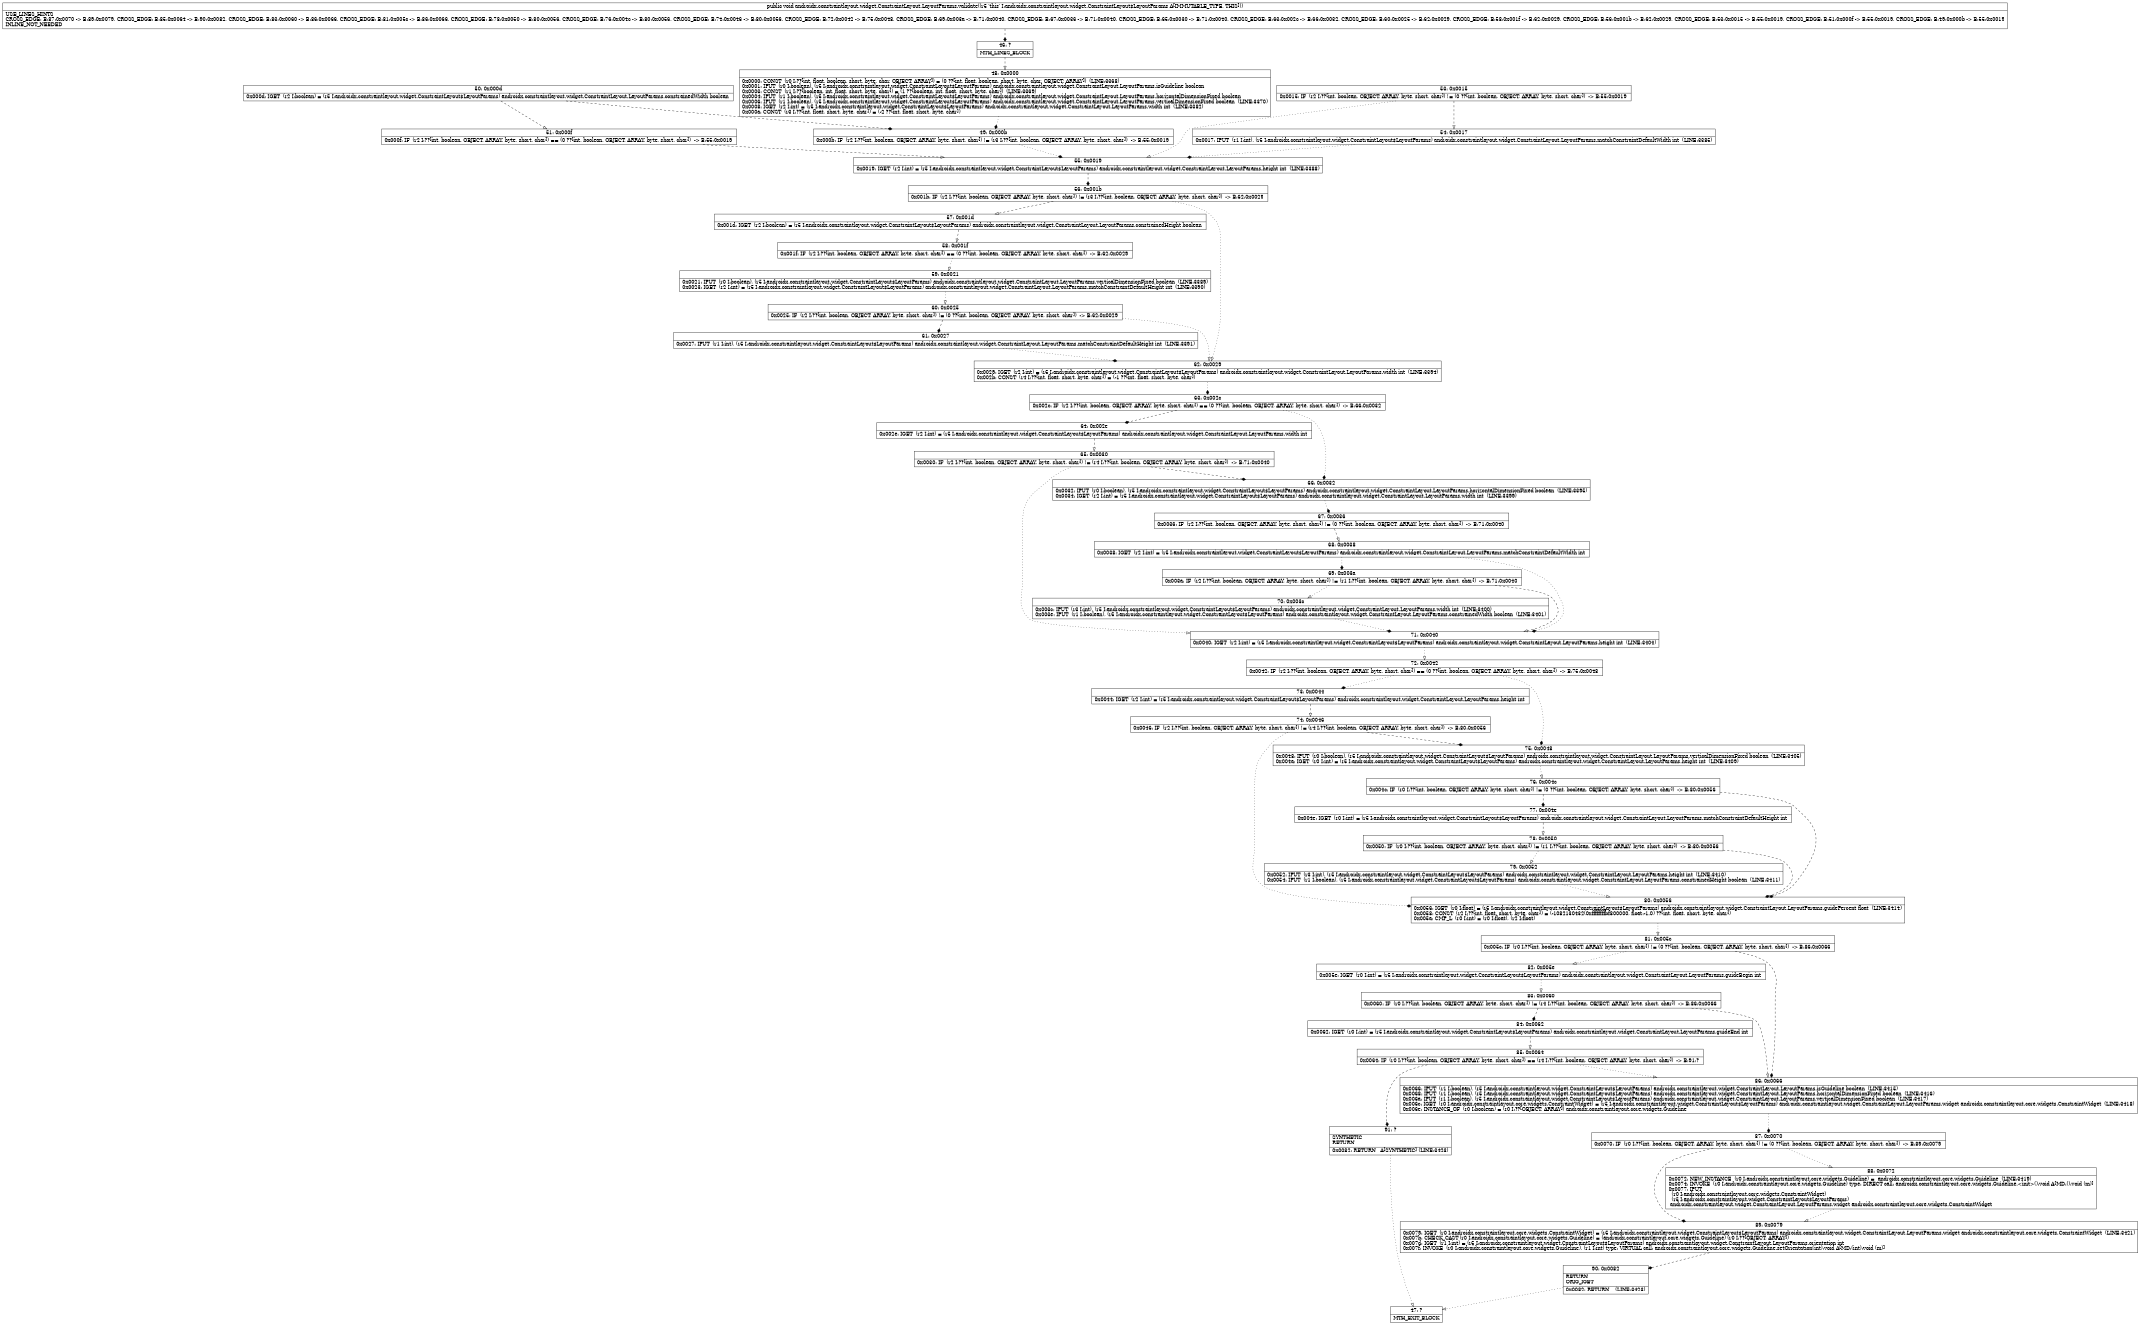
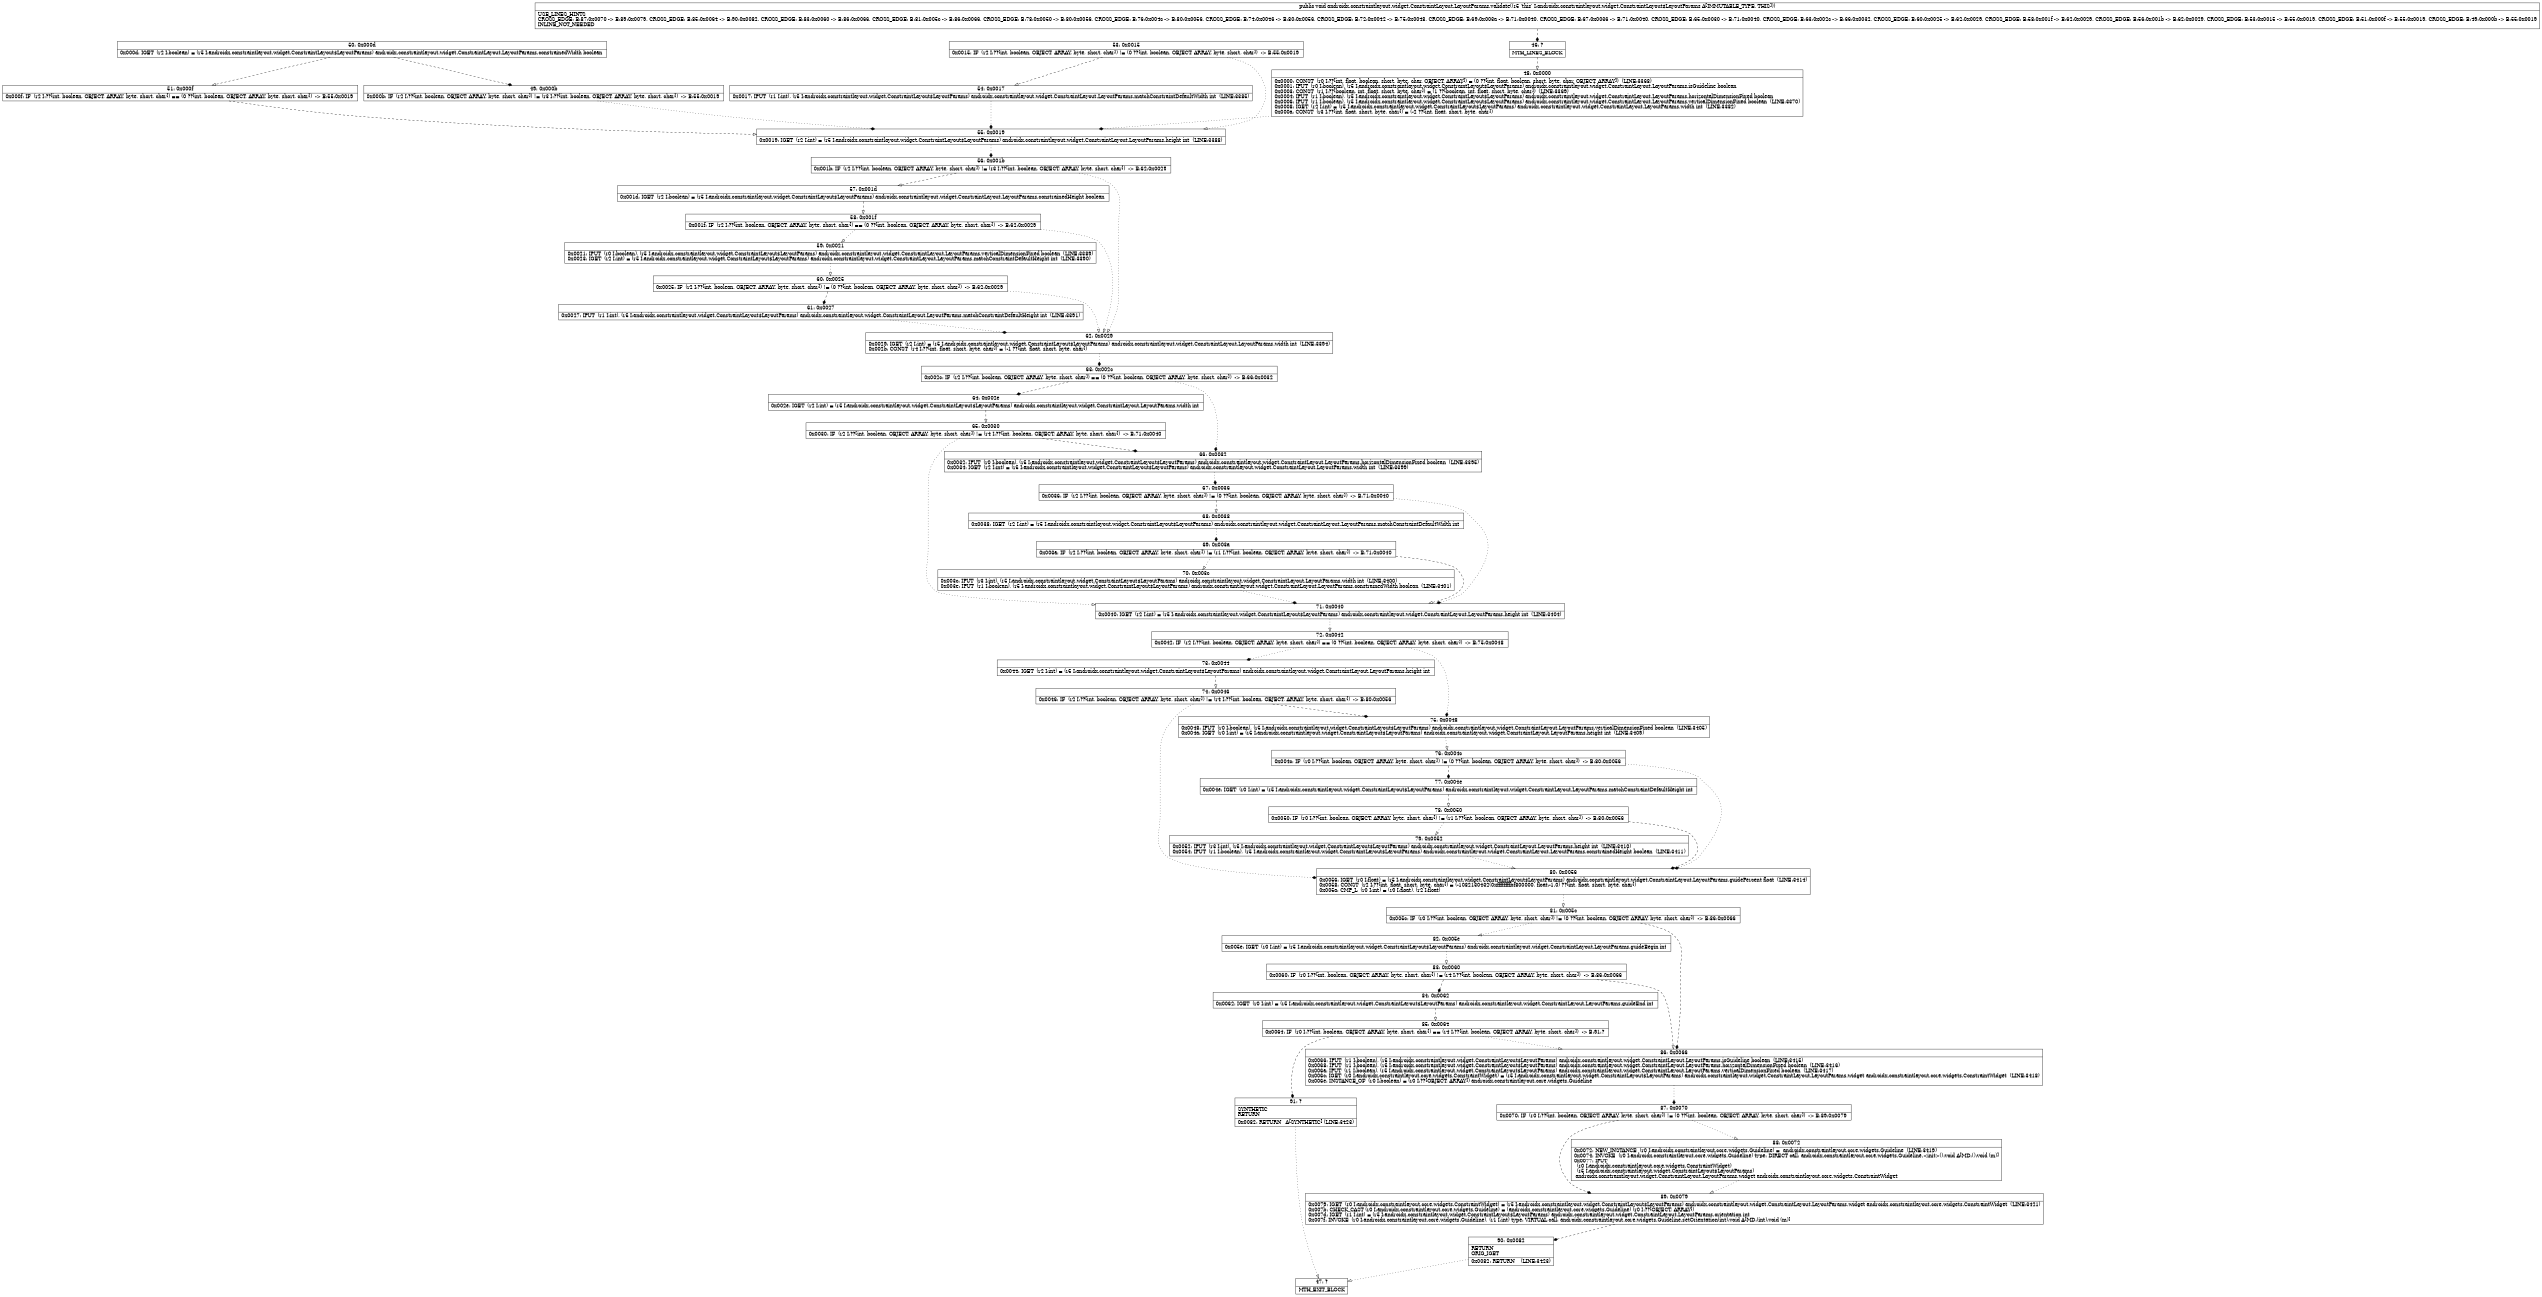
(998, 121) -> (1188, 123)
(1088, 177) -> (991, 149)
none -> (1107, 255)
(1538, 575) -> (1482, 529)
(1808, 820) -> (1714, 792)
